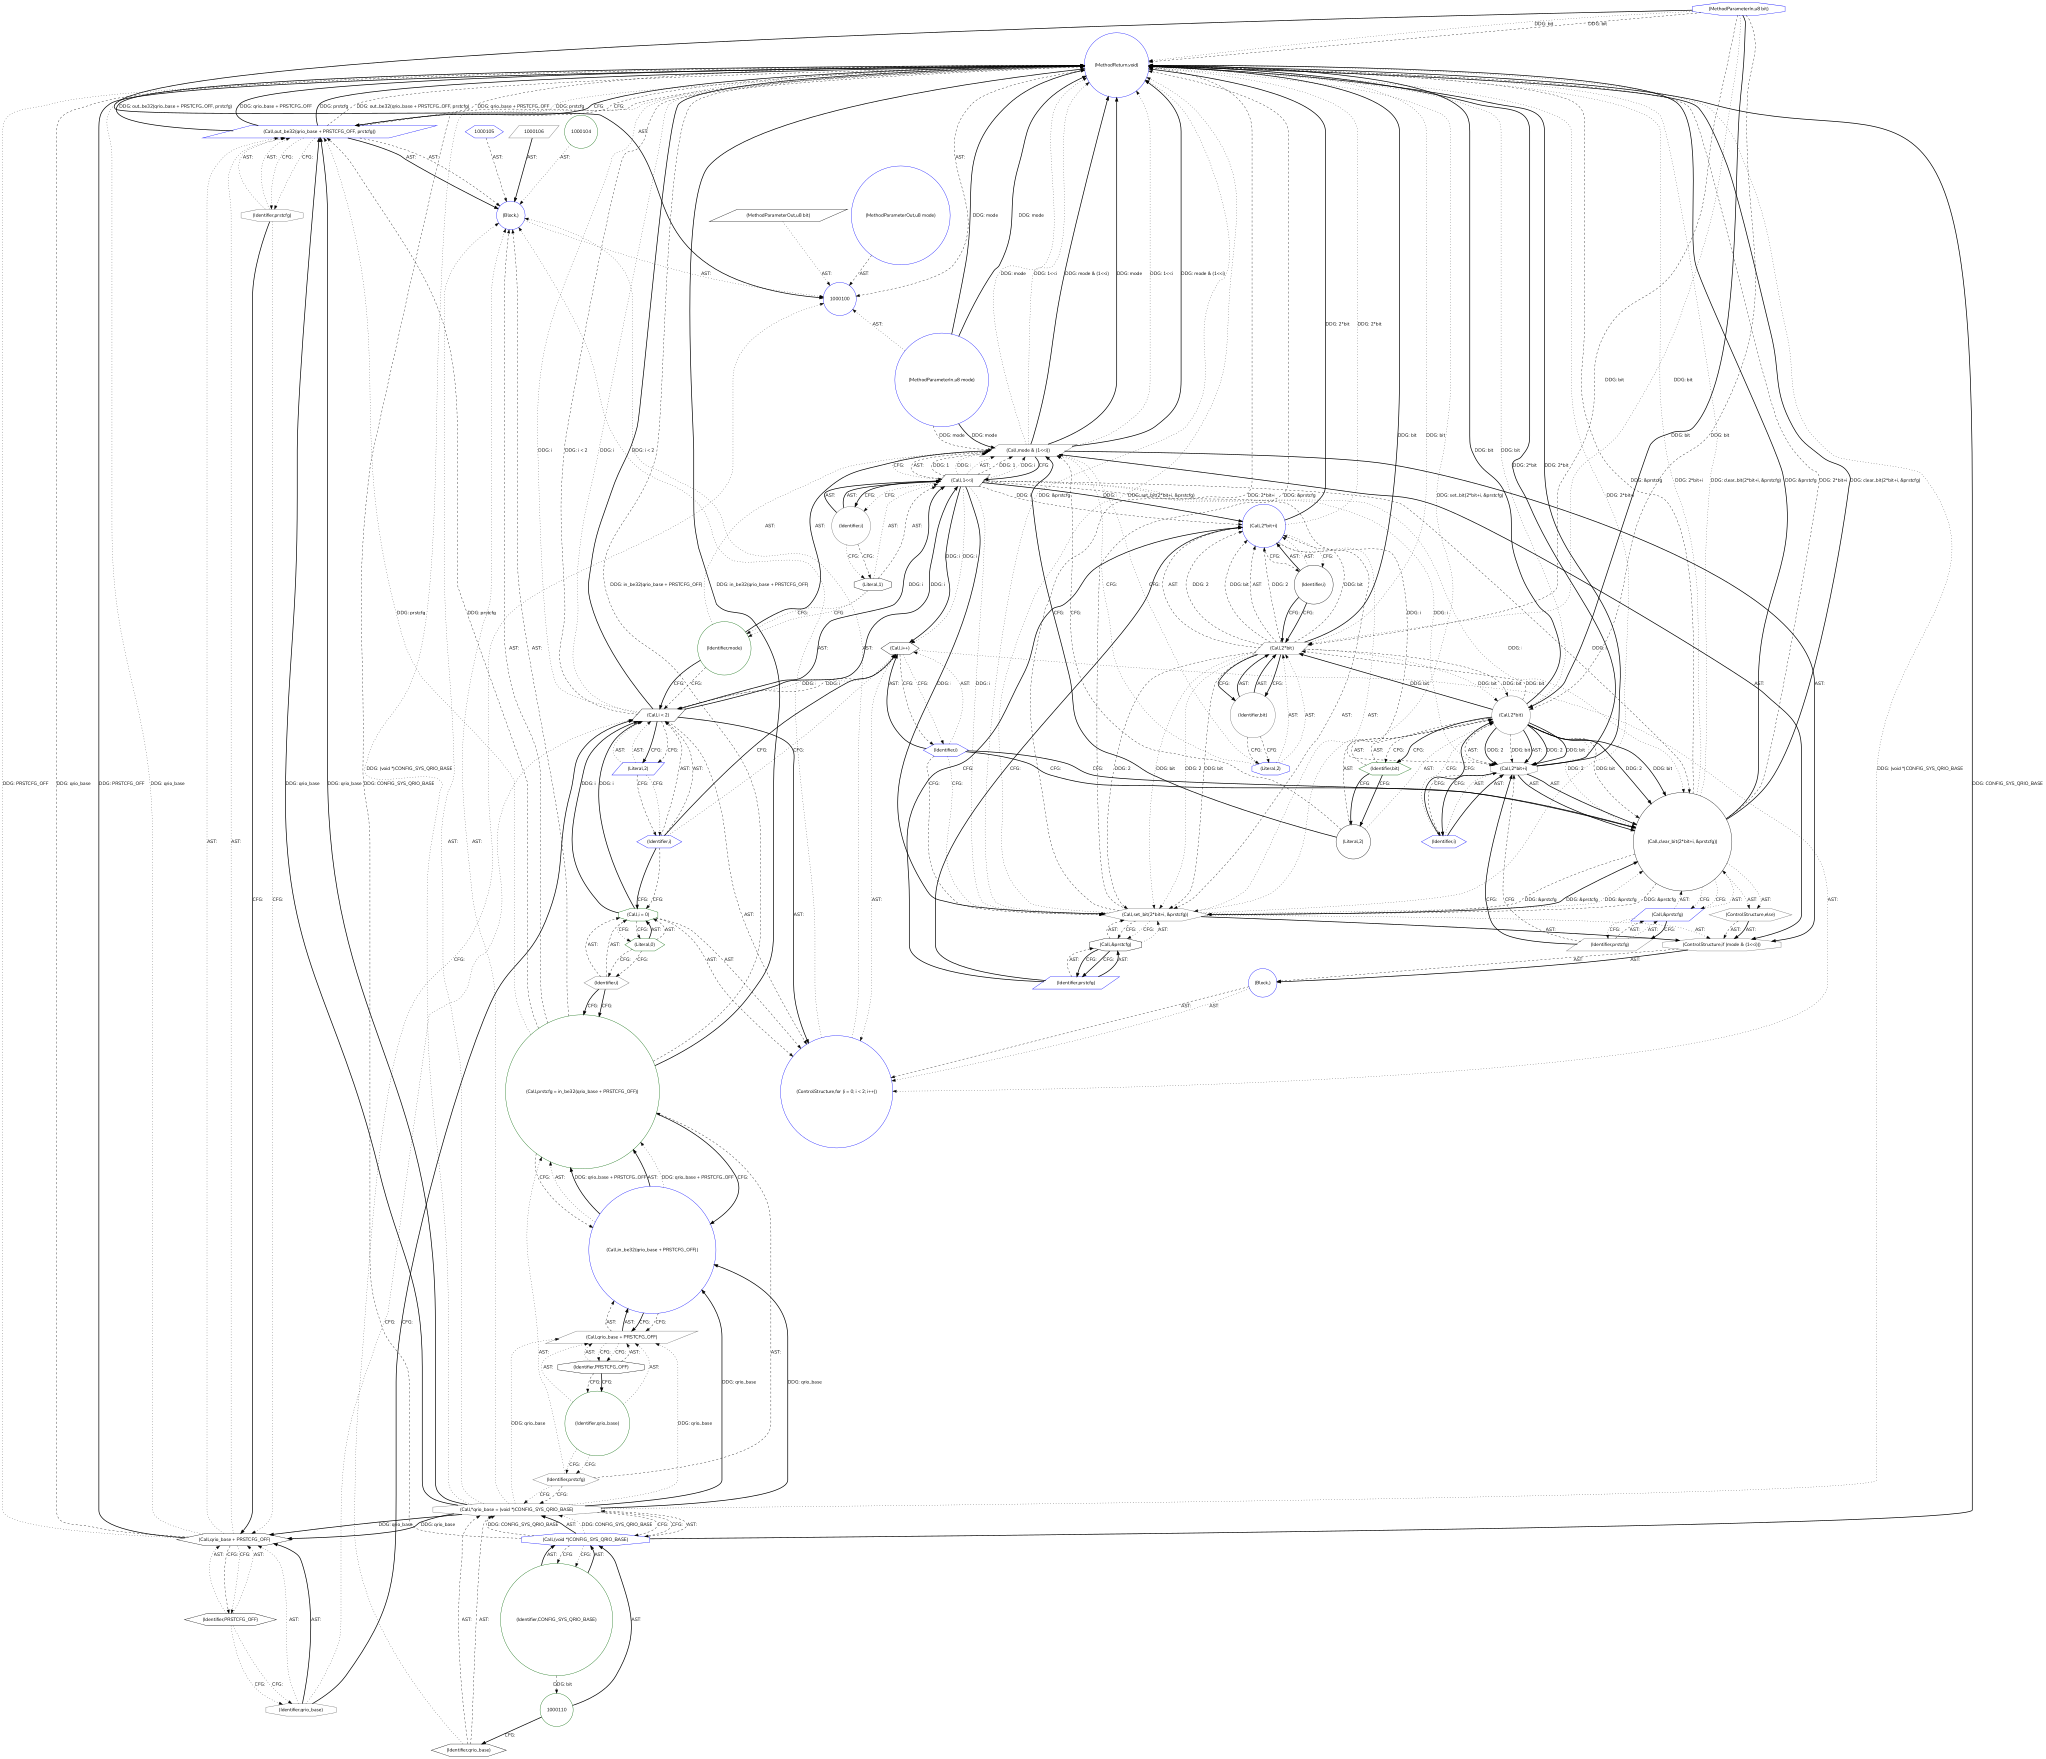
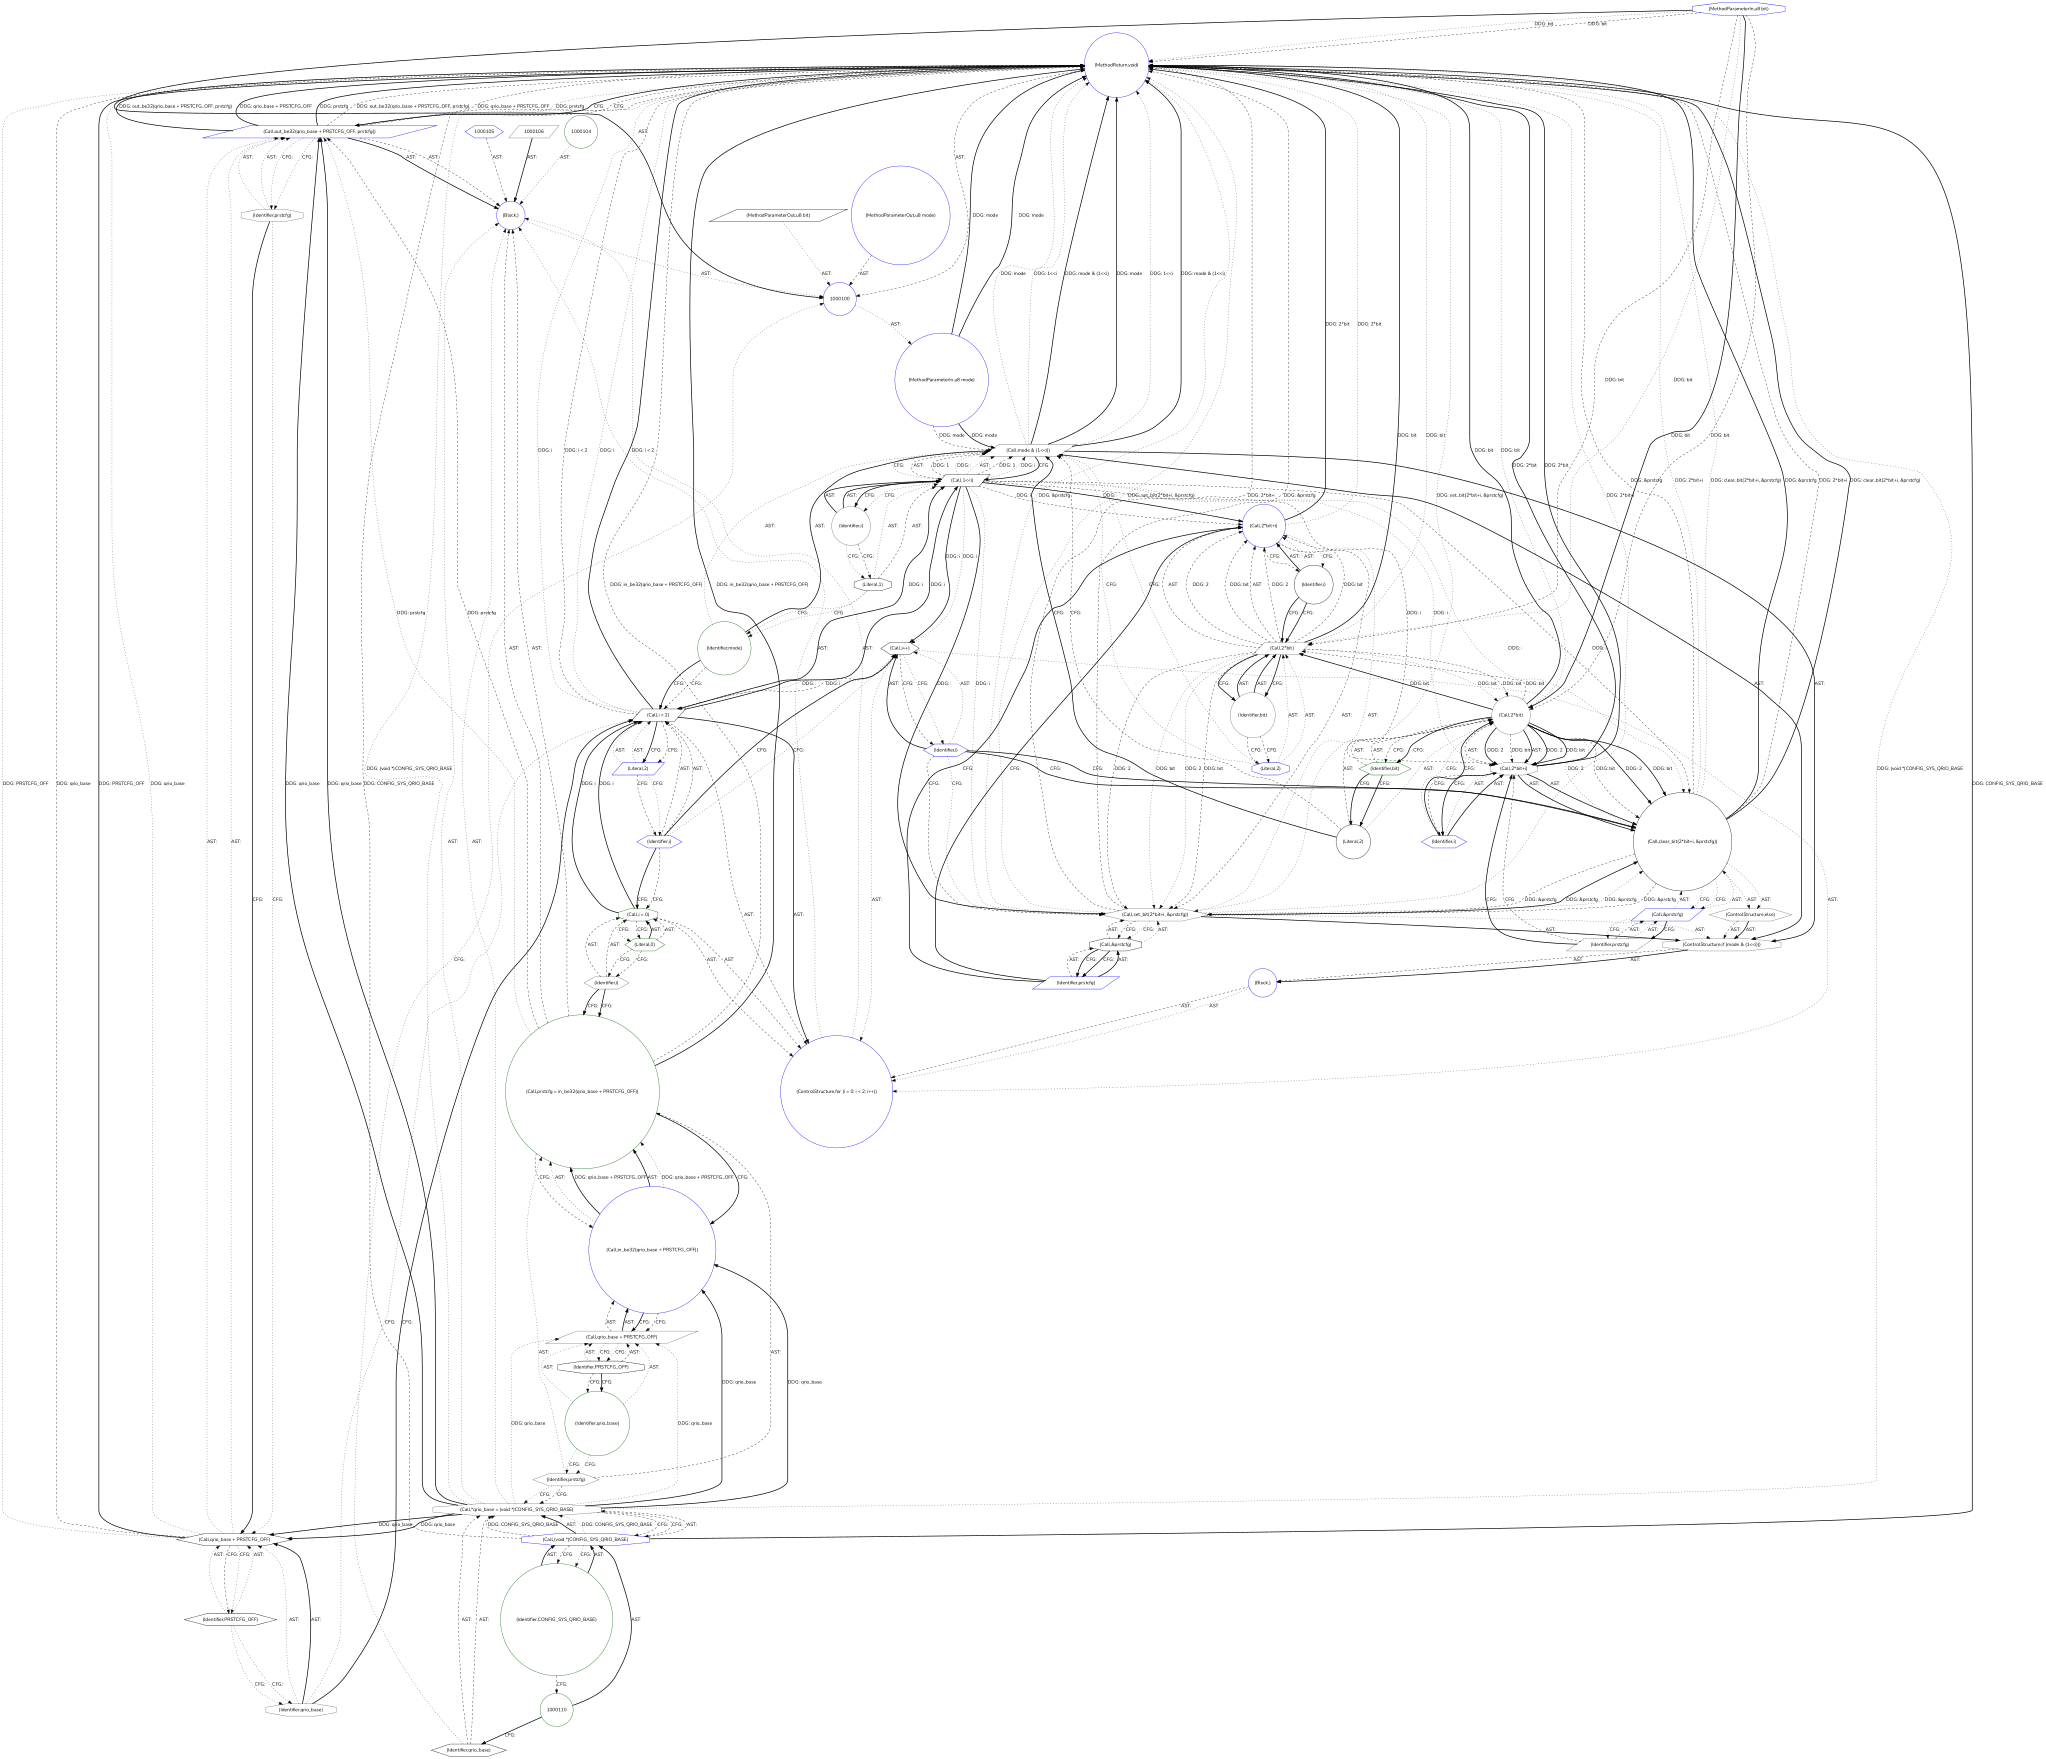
(880, 331) -> (884, 321)
(563, 1685) -> (563, 1685)
